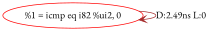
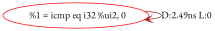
(73, 16) -> (76, 16)
